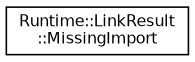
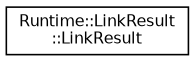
(97, 31) -> (97, 31)
